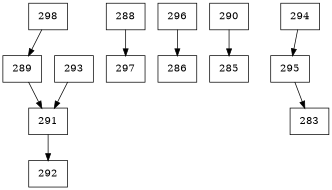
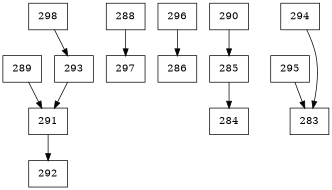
(37, 39) -> (59, 39)
(296, 39) -> (317, 65)
none -> (229, 121)
